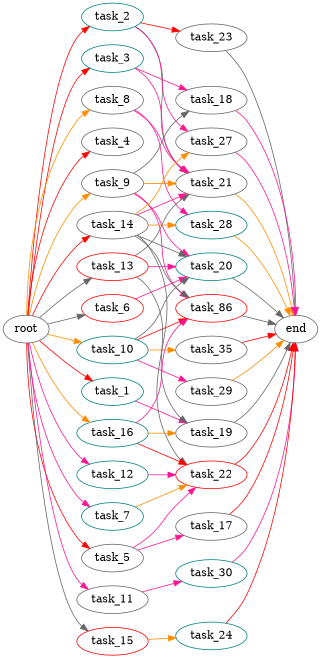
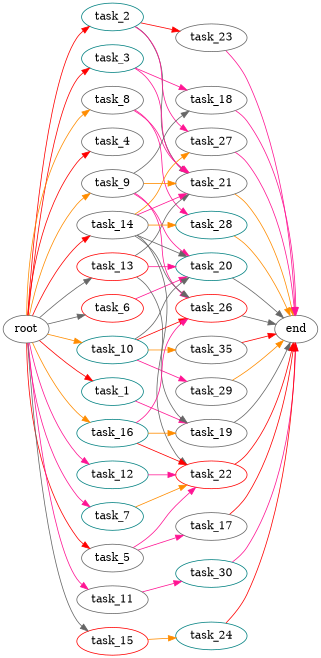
(275, 160) -> (275, 160)
(211, 308) -> (211, 308)
